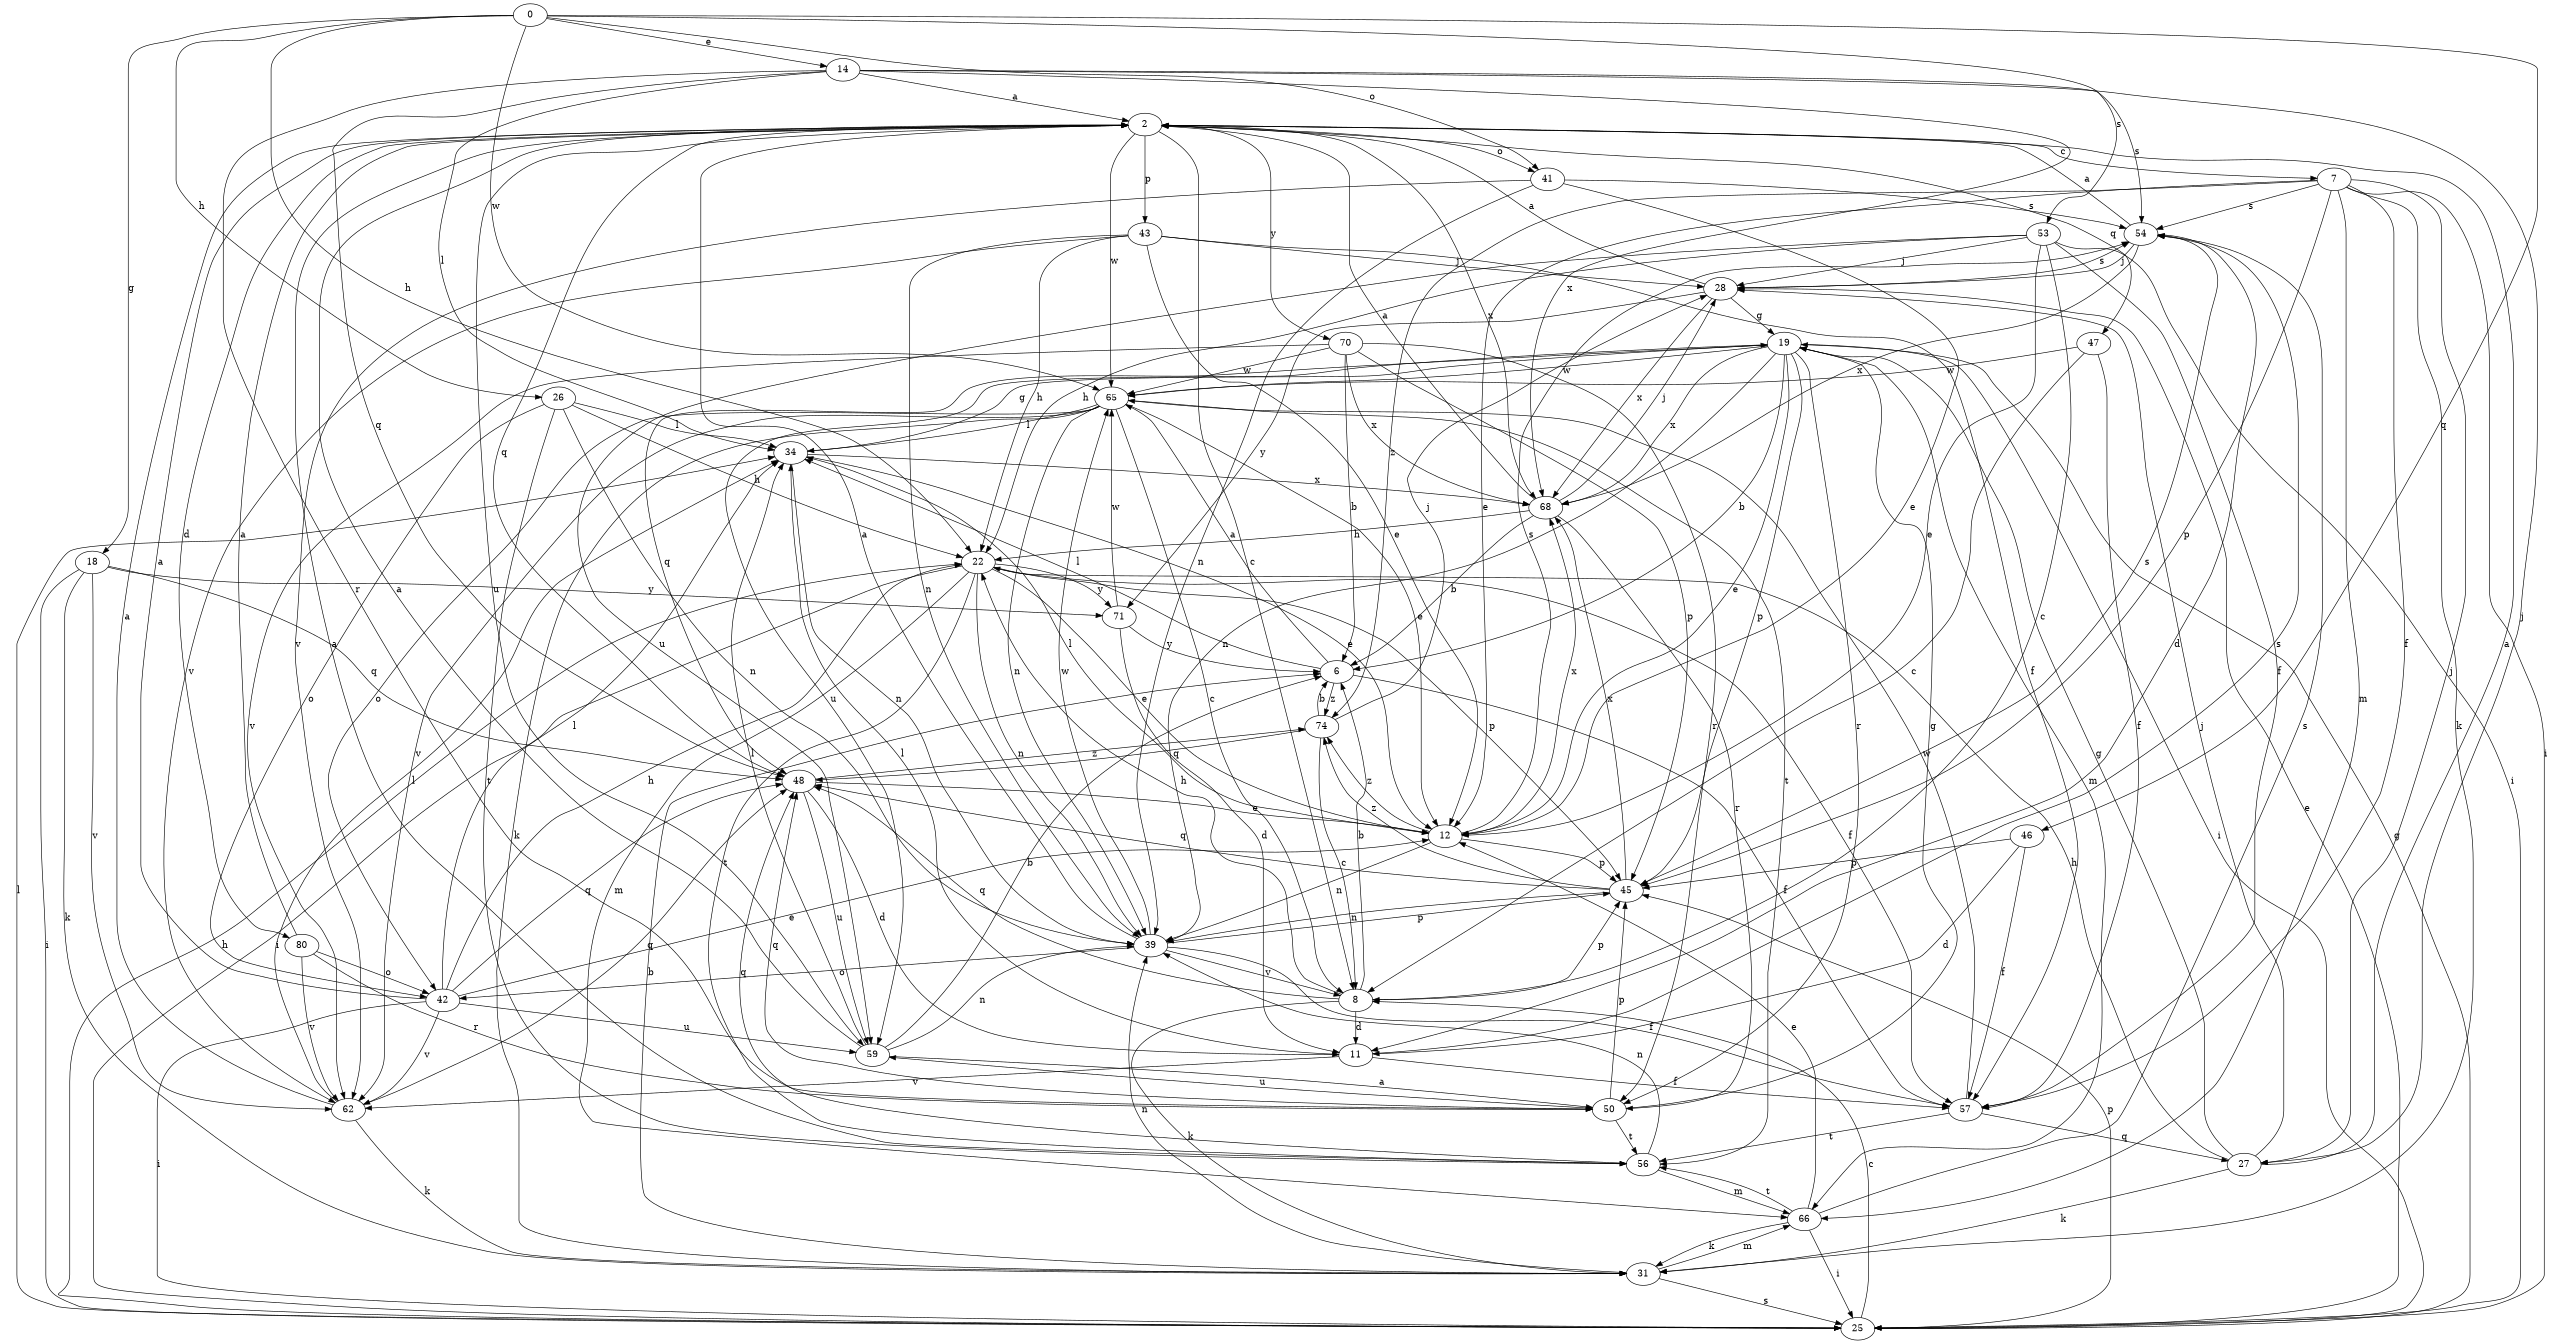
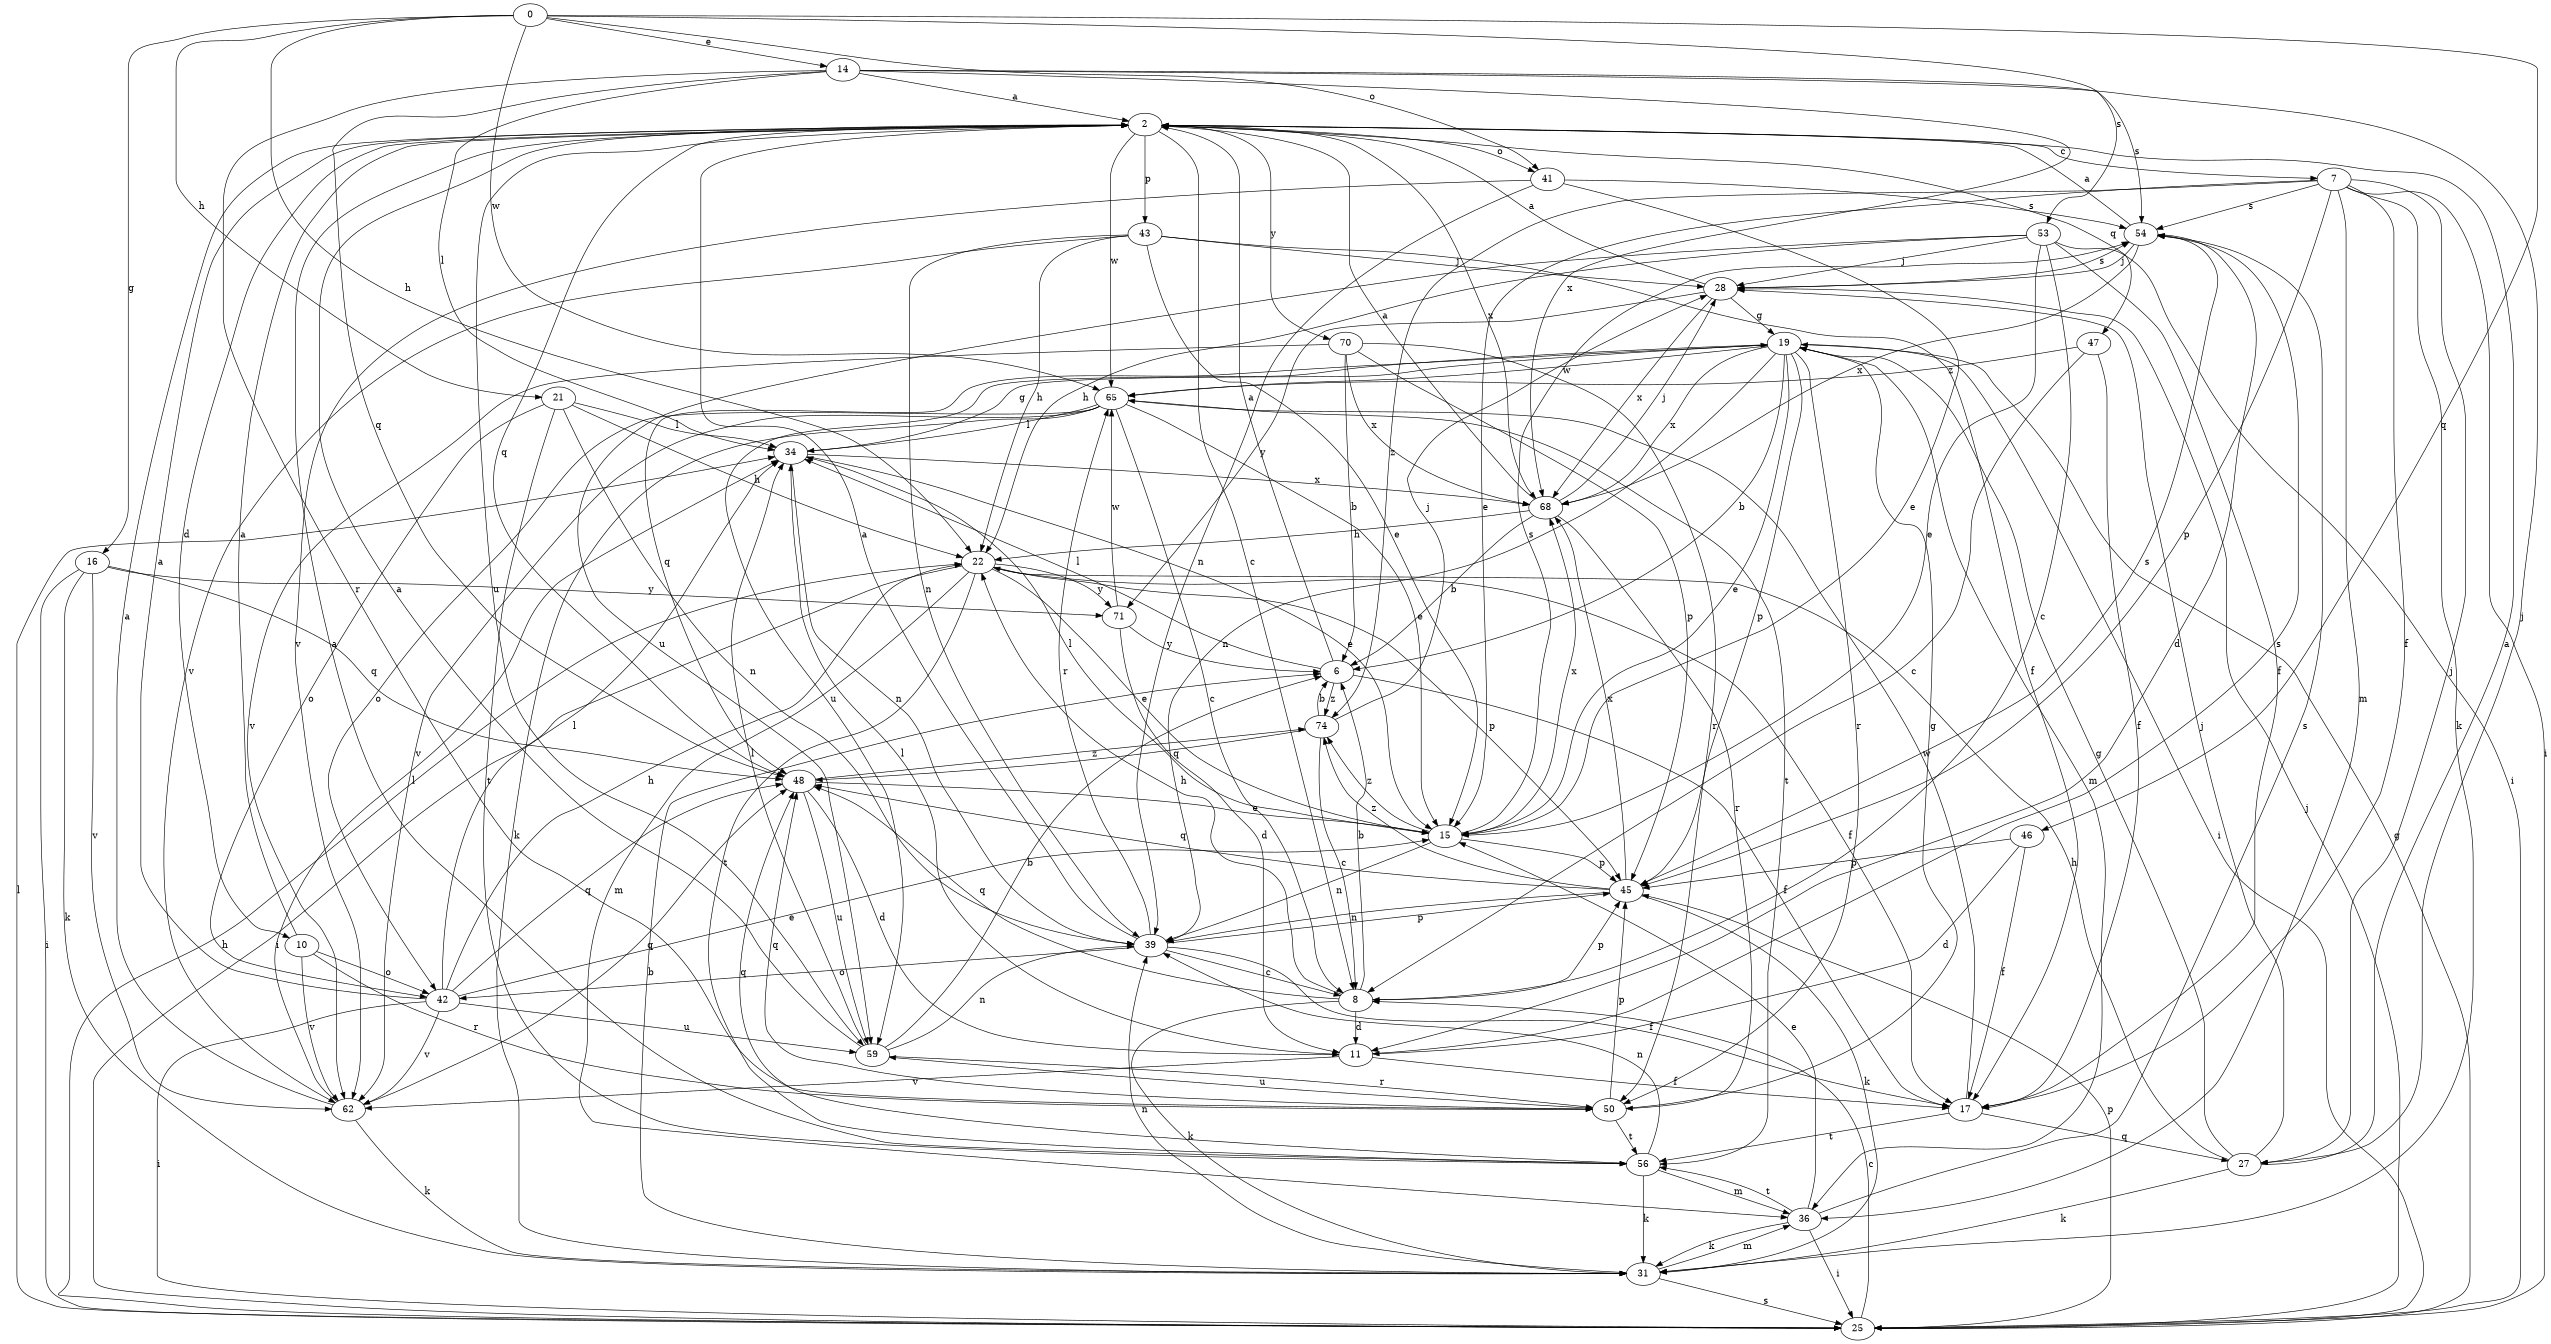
(1232, 370) -> none
(1951, 371) -> (1951, 371)
(559, 398) -> (559, 398)
(1227, 536) -> (1244, 394)
(92, 562) -> (92, 562)
(1011, 670) -> none
(1065, 672) -> (1065, 672)
(1029, 774) -> none
(2307, 809) -> (2307, 809)
(1445, 836) -> (1445, 836)
(302, 946) -> (302, 946)
(1268, 973) -> (1268, 973)
(1382, 1082) -> (1382, 1082)
none -> (1863, 1085)
(1965, 1110) -> (1965, 1110)
none -> (1643, 1216)
(1804, 1219) -> (1804, 1219)
